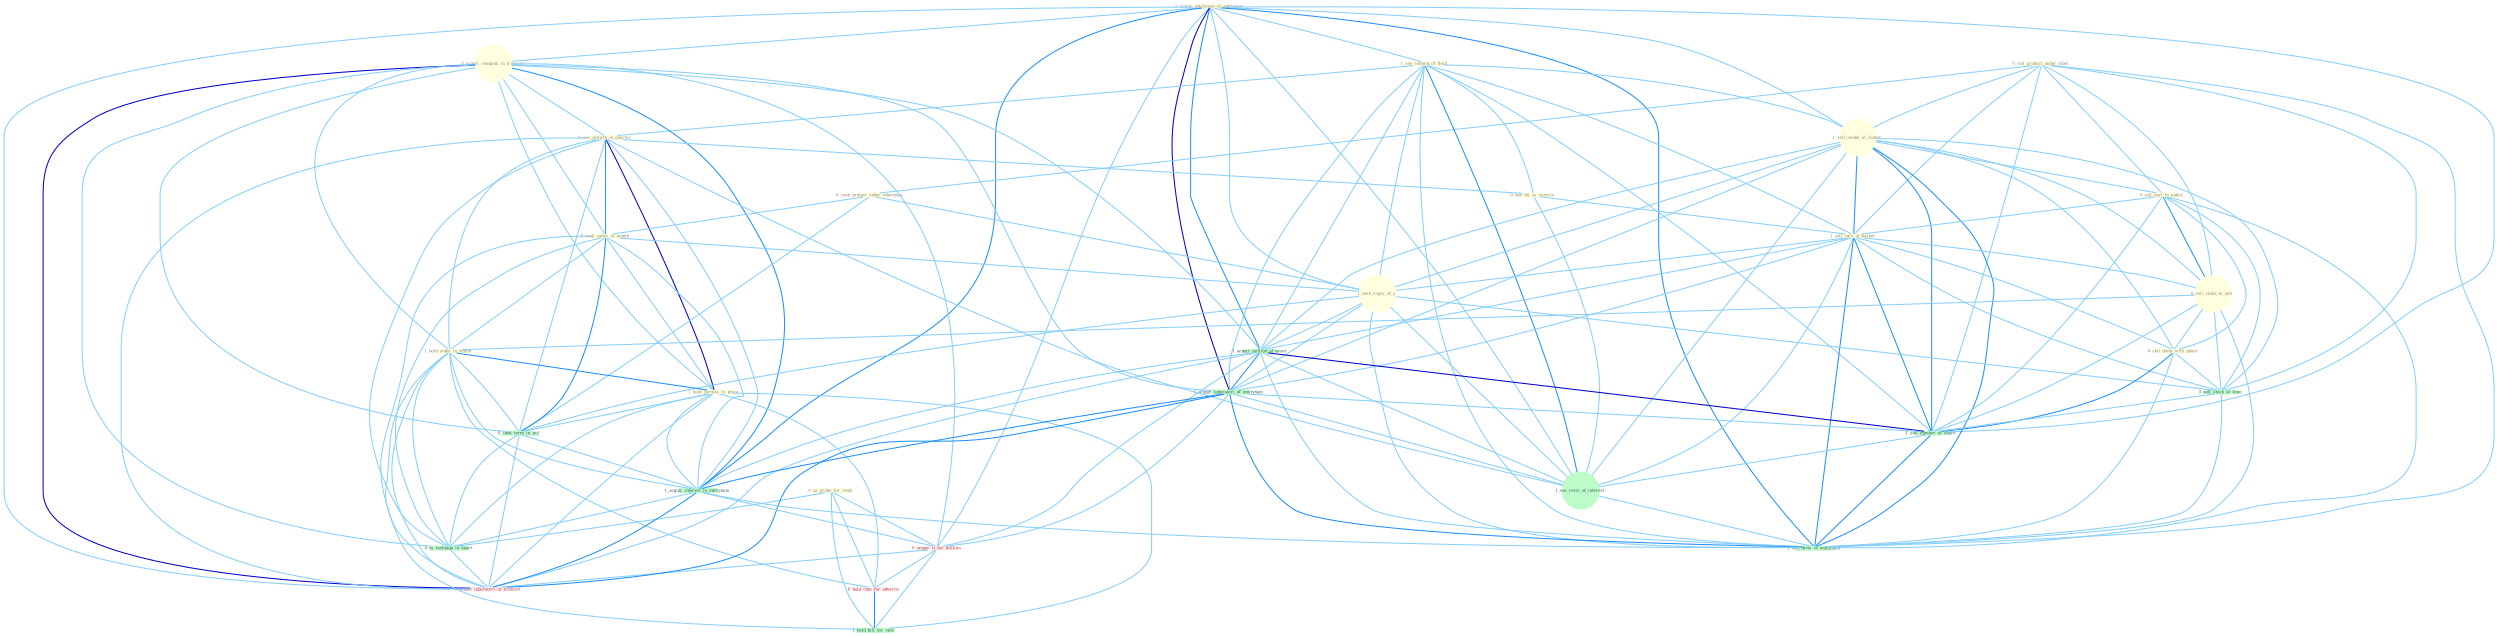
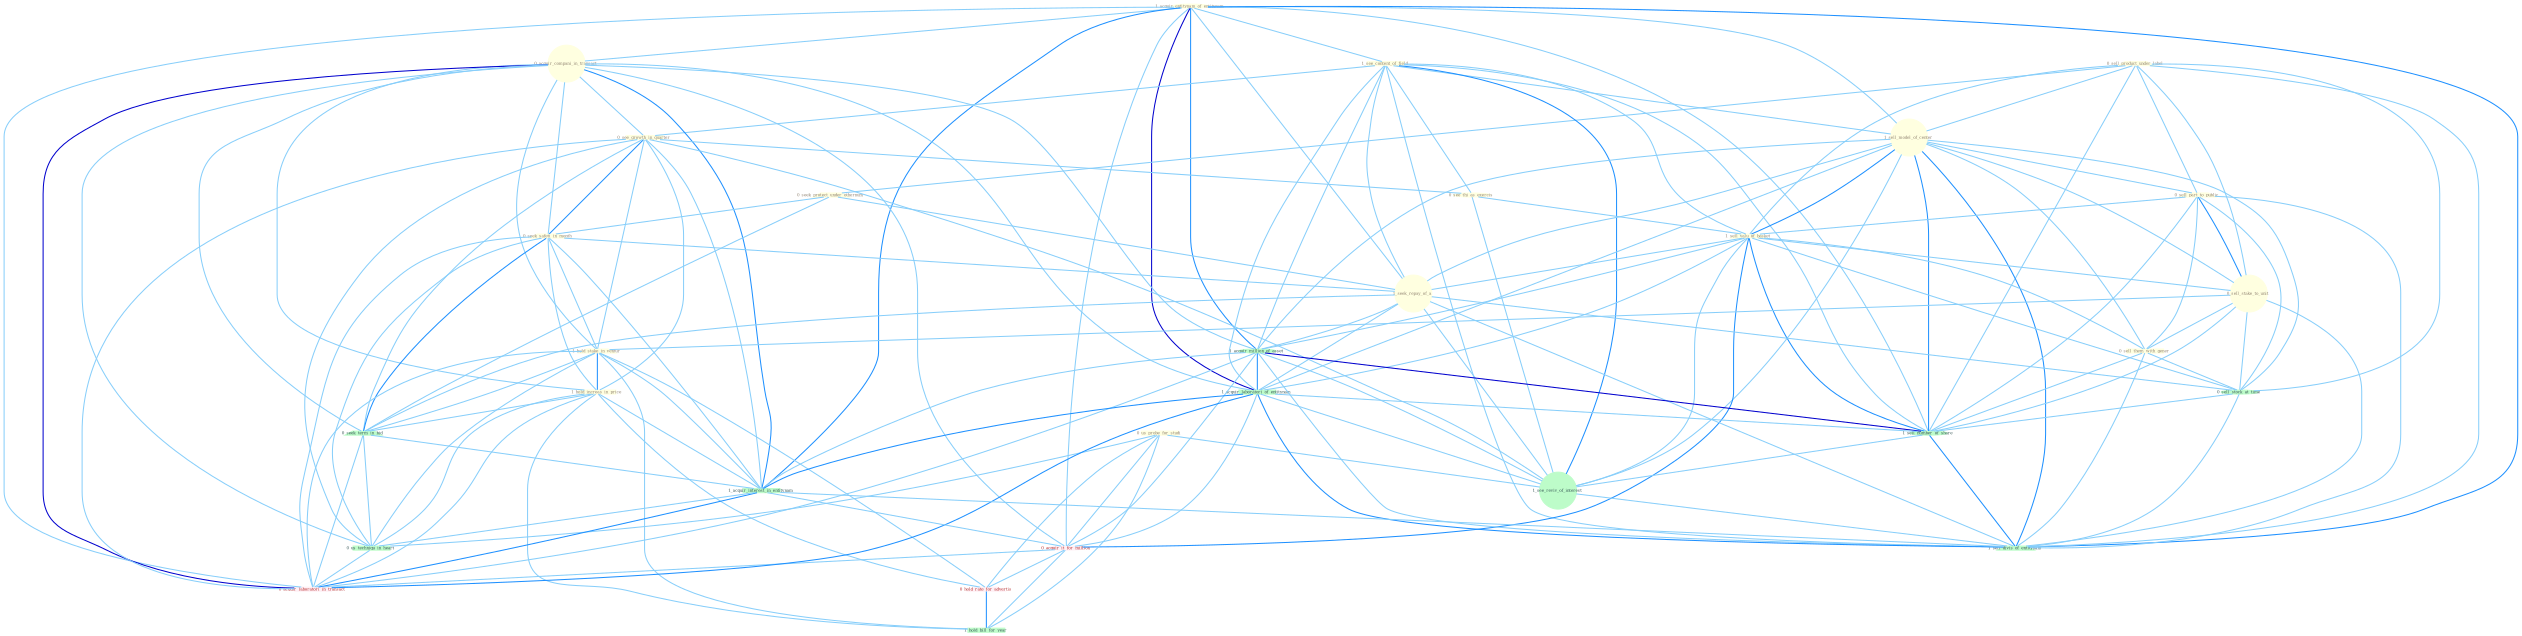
(1405, 231) -> (1354, 461)
(665, 263) -> (684, 279)
(1834, 392) -> (1572, 512)
(2075, 406) -> (2037, 392)
